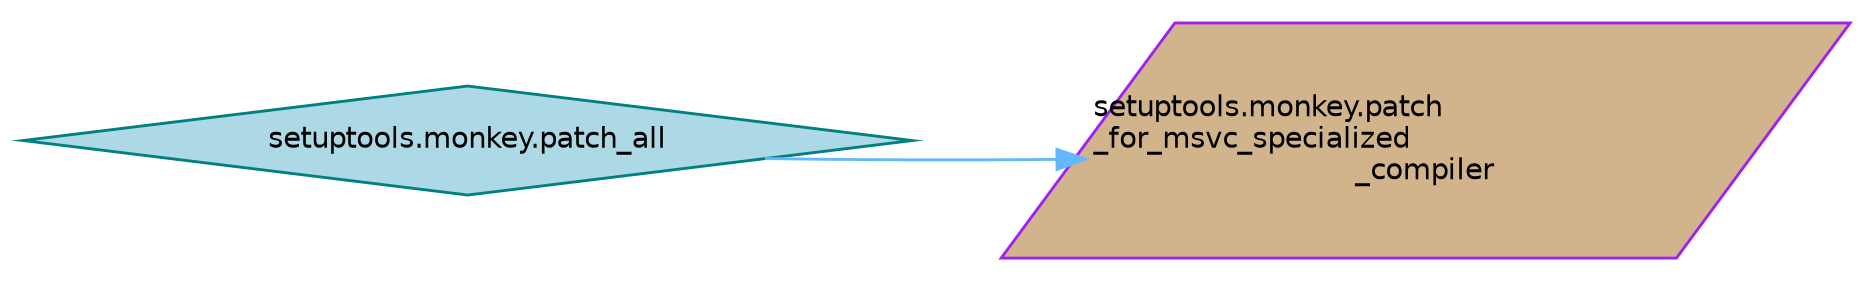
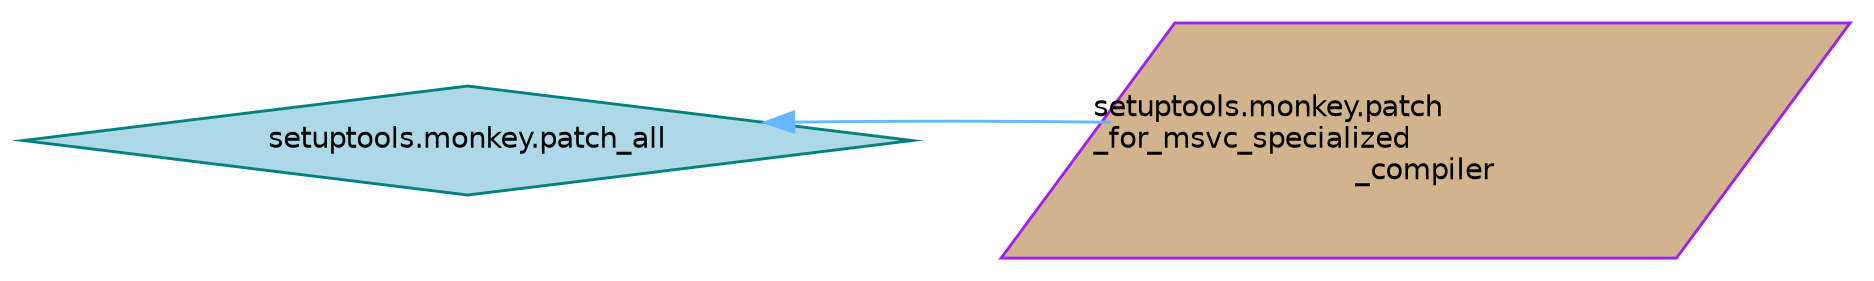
(911, 160) -> (953, 121)
